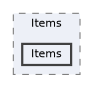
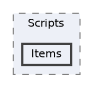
(47, 24) -> (47, 24)
